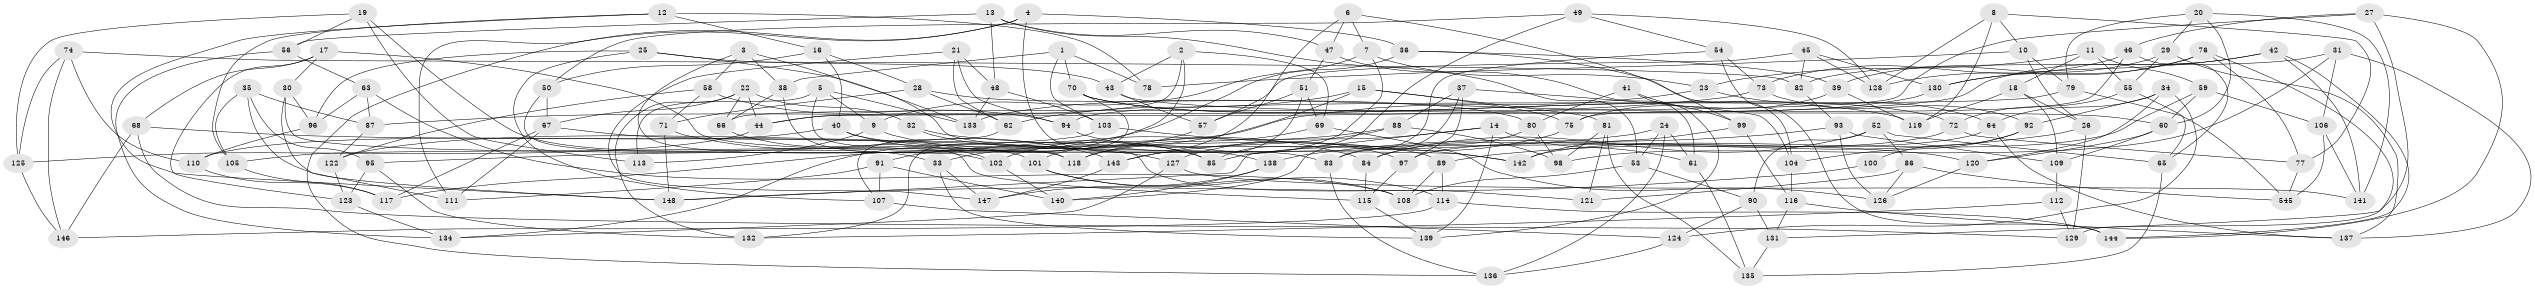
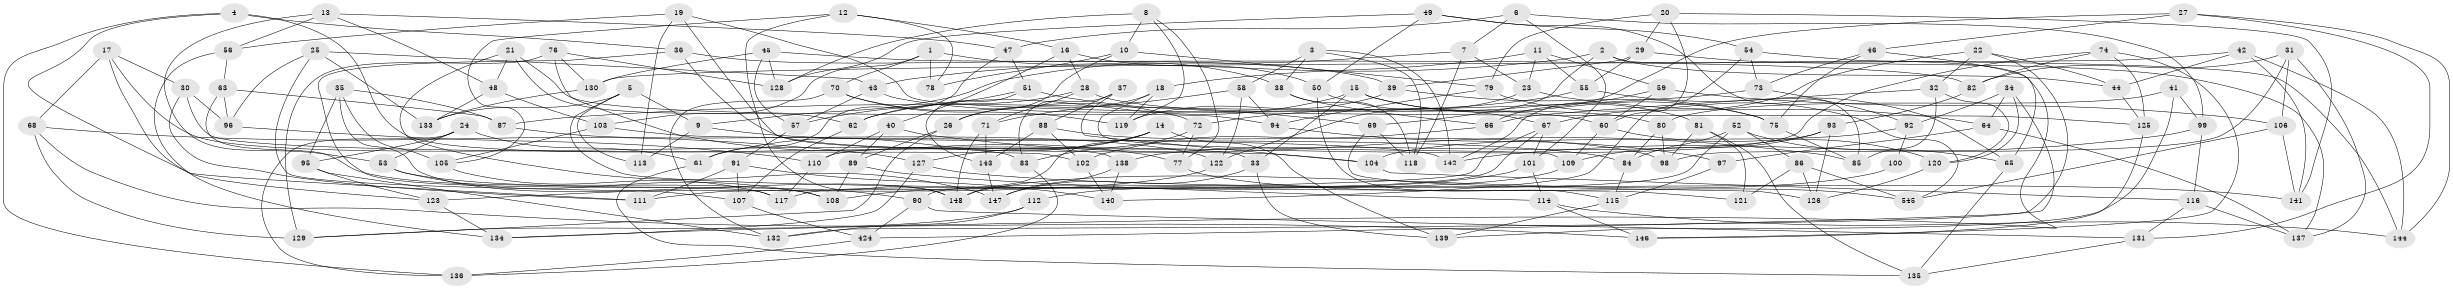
(734, 107) -> (1711, 103)
(1451, 137) -> none
(1675, 239) -> (865, 239)
